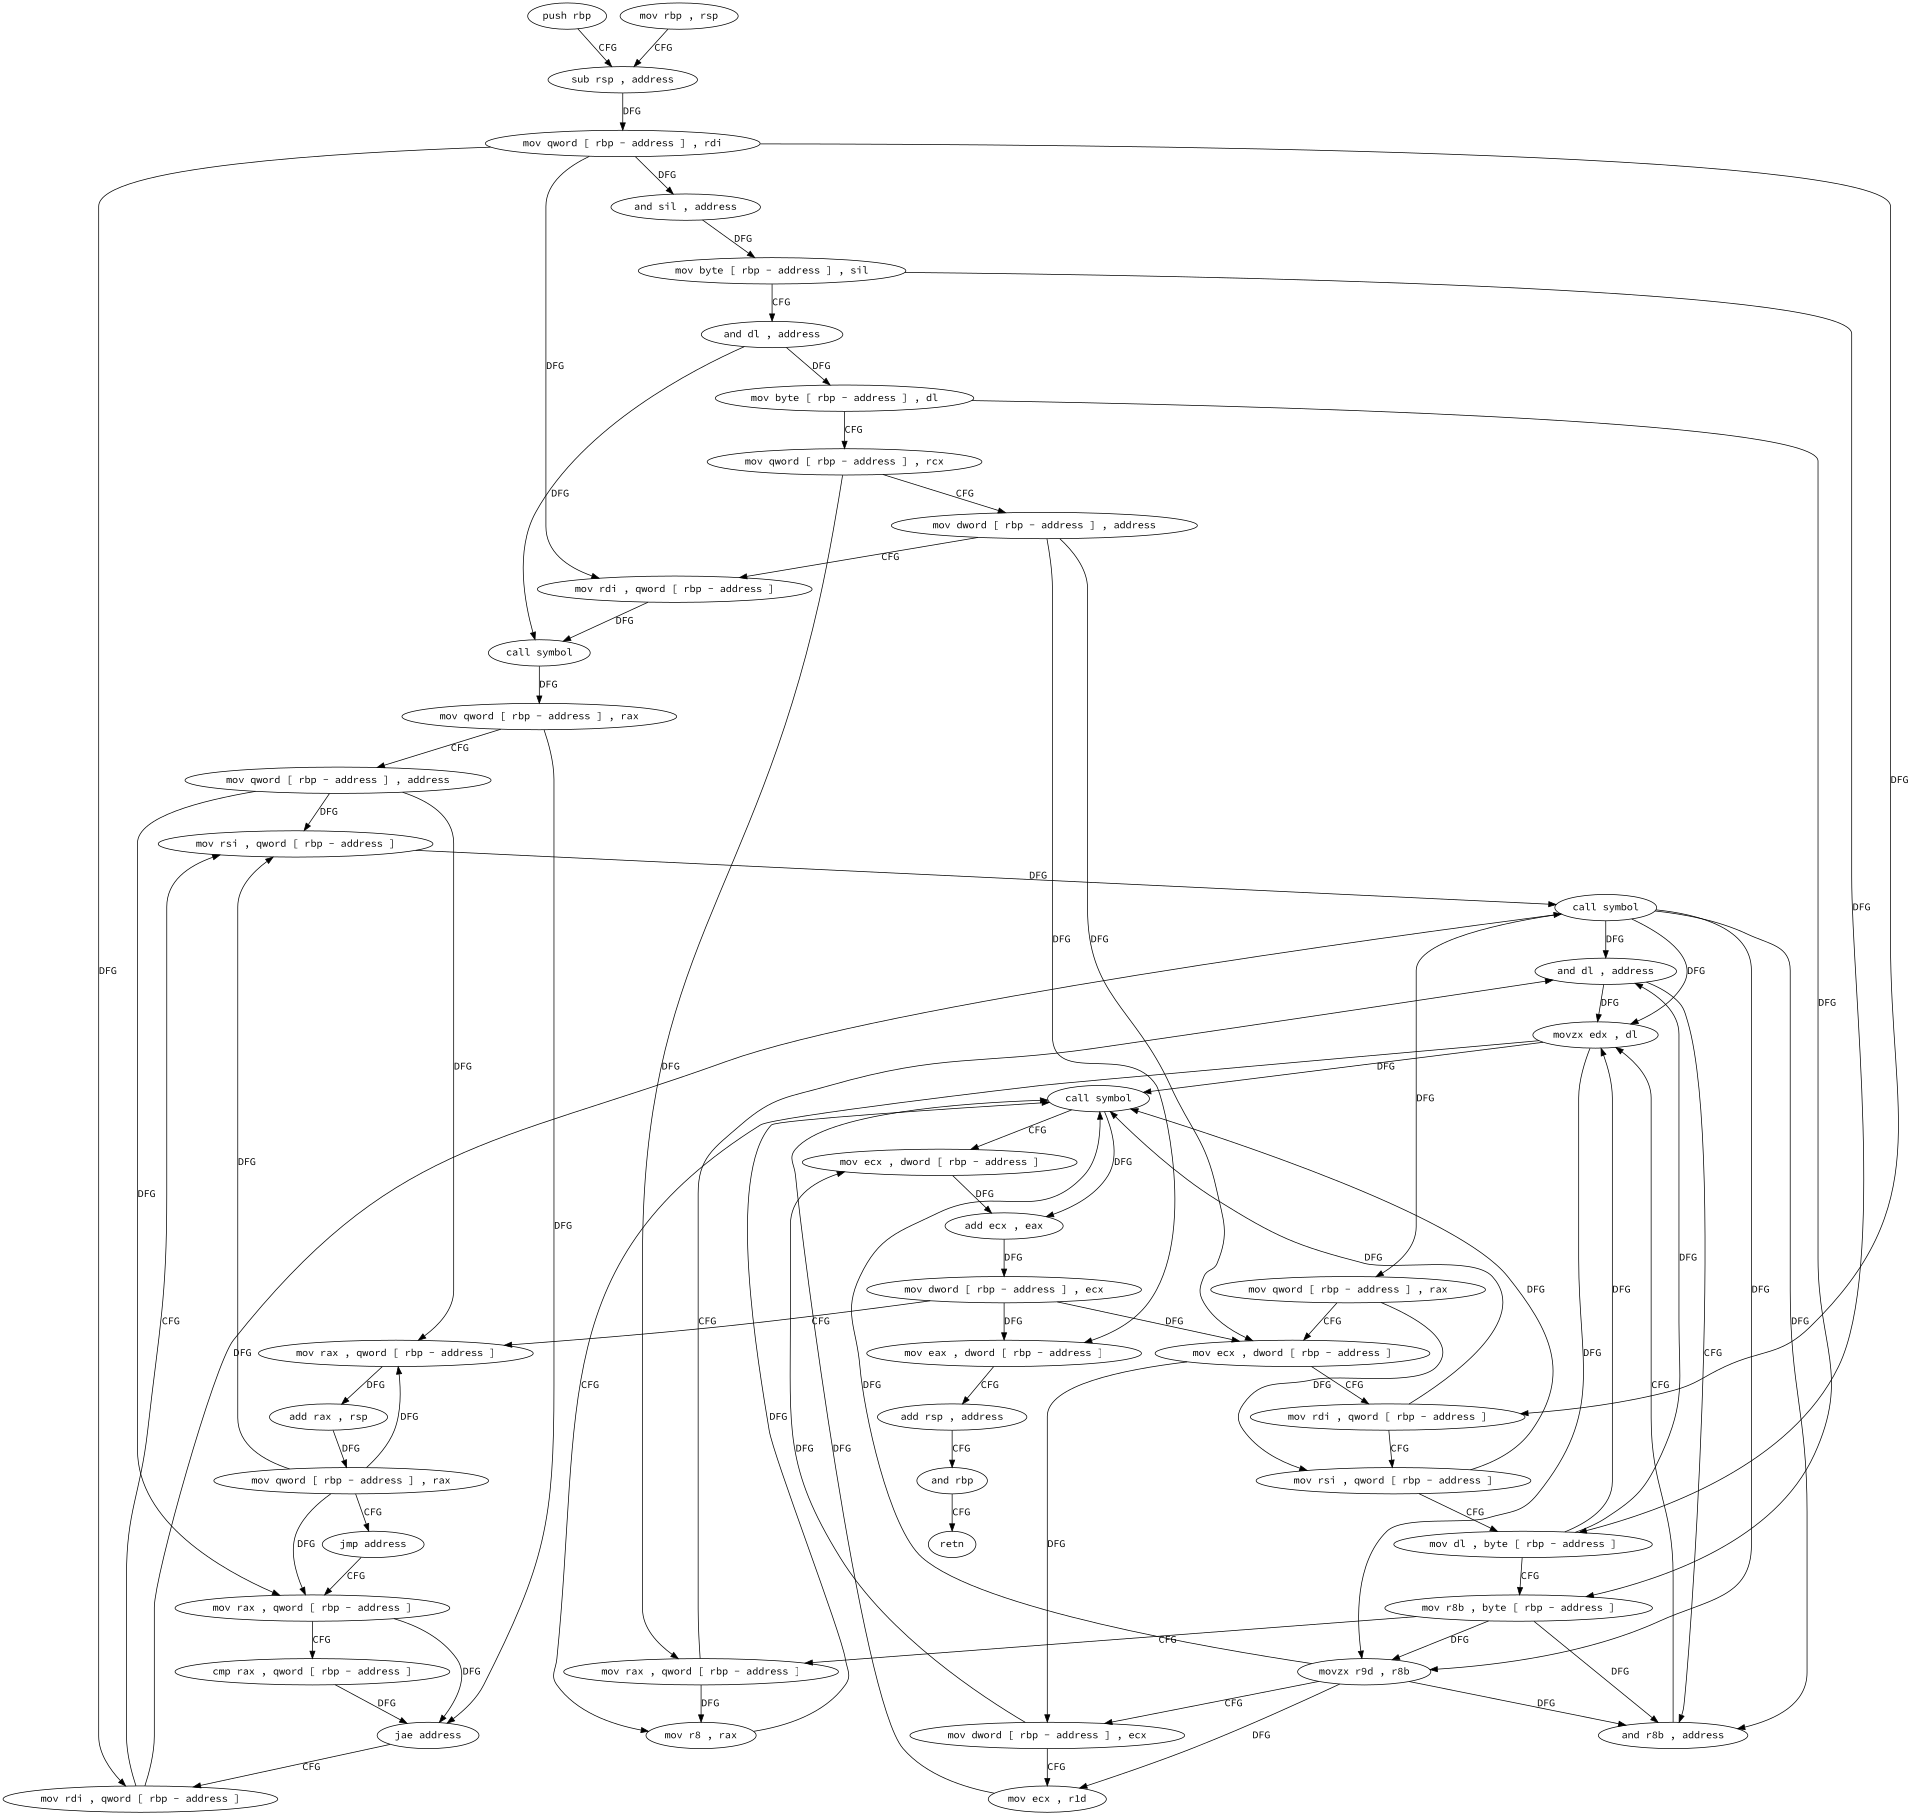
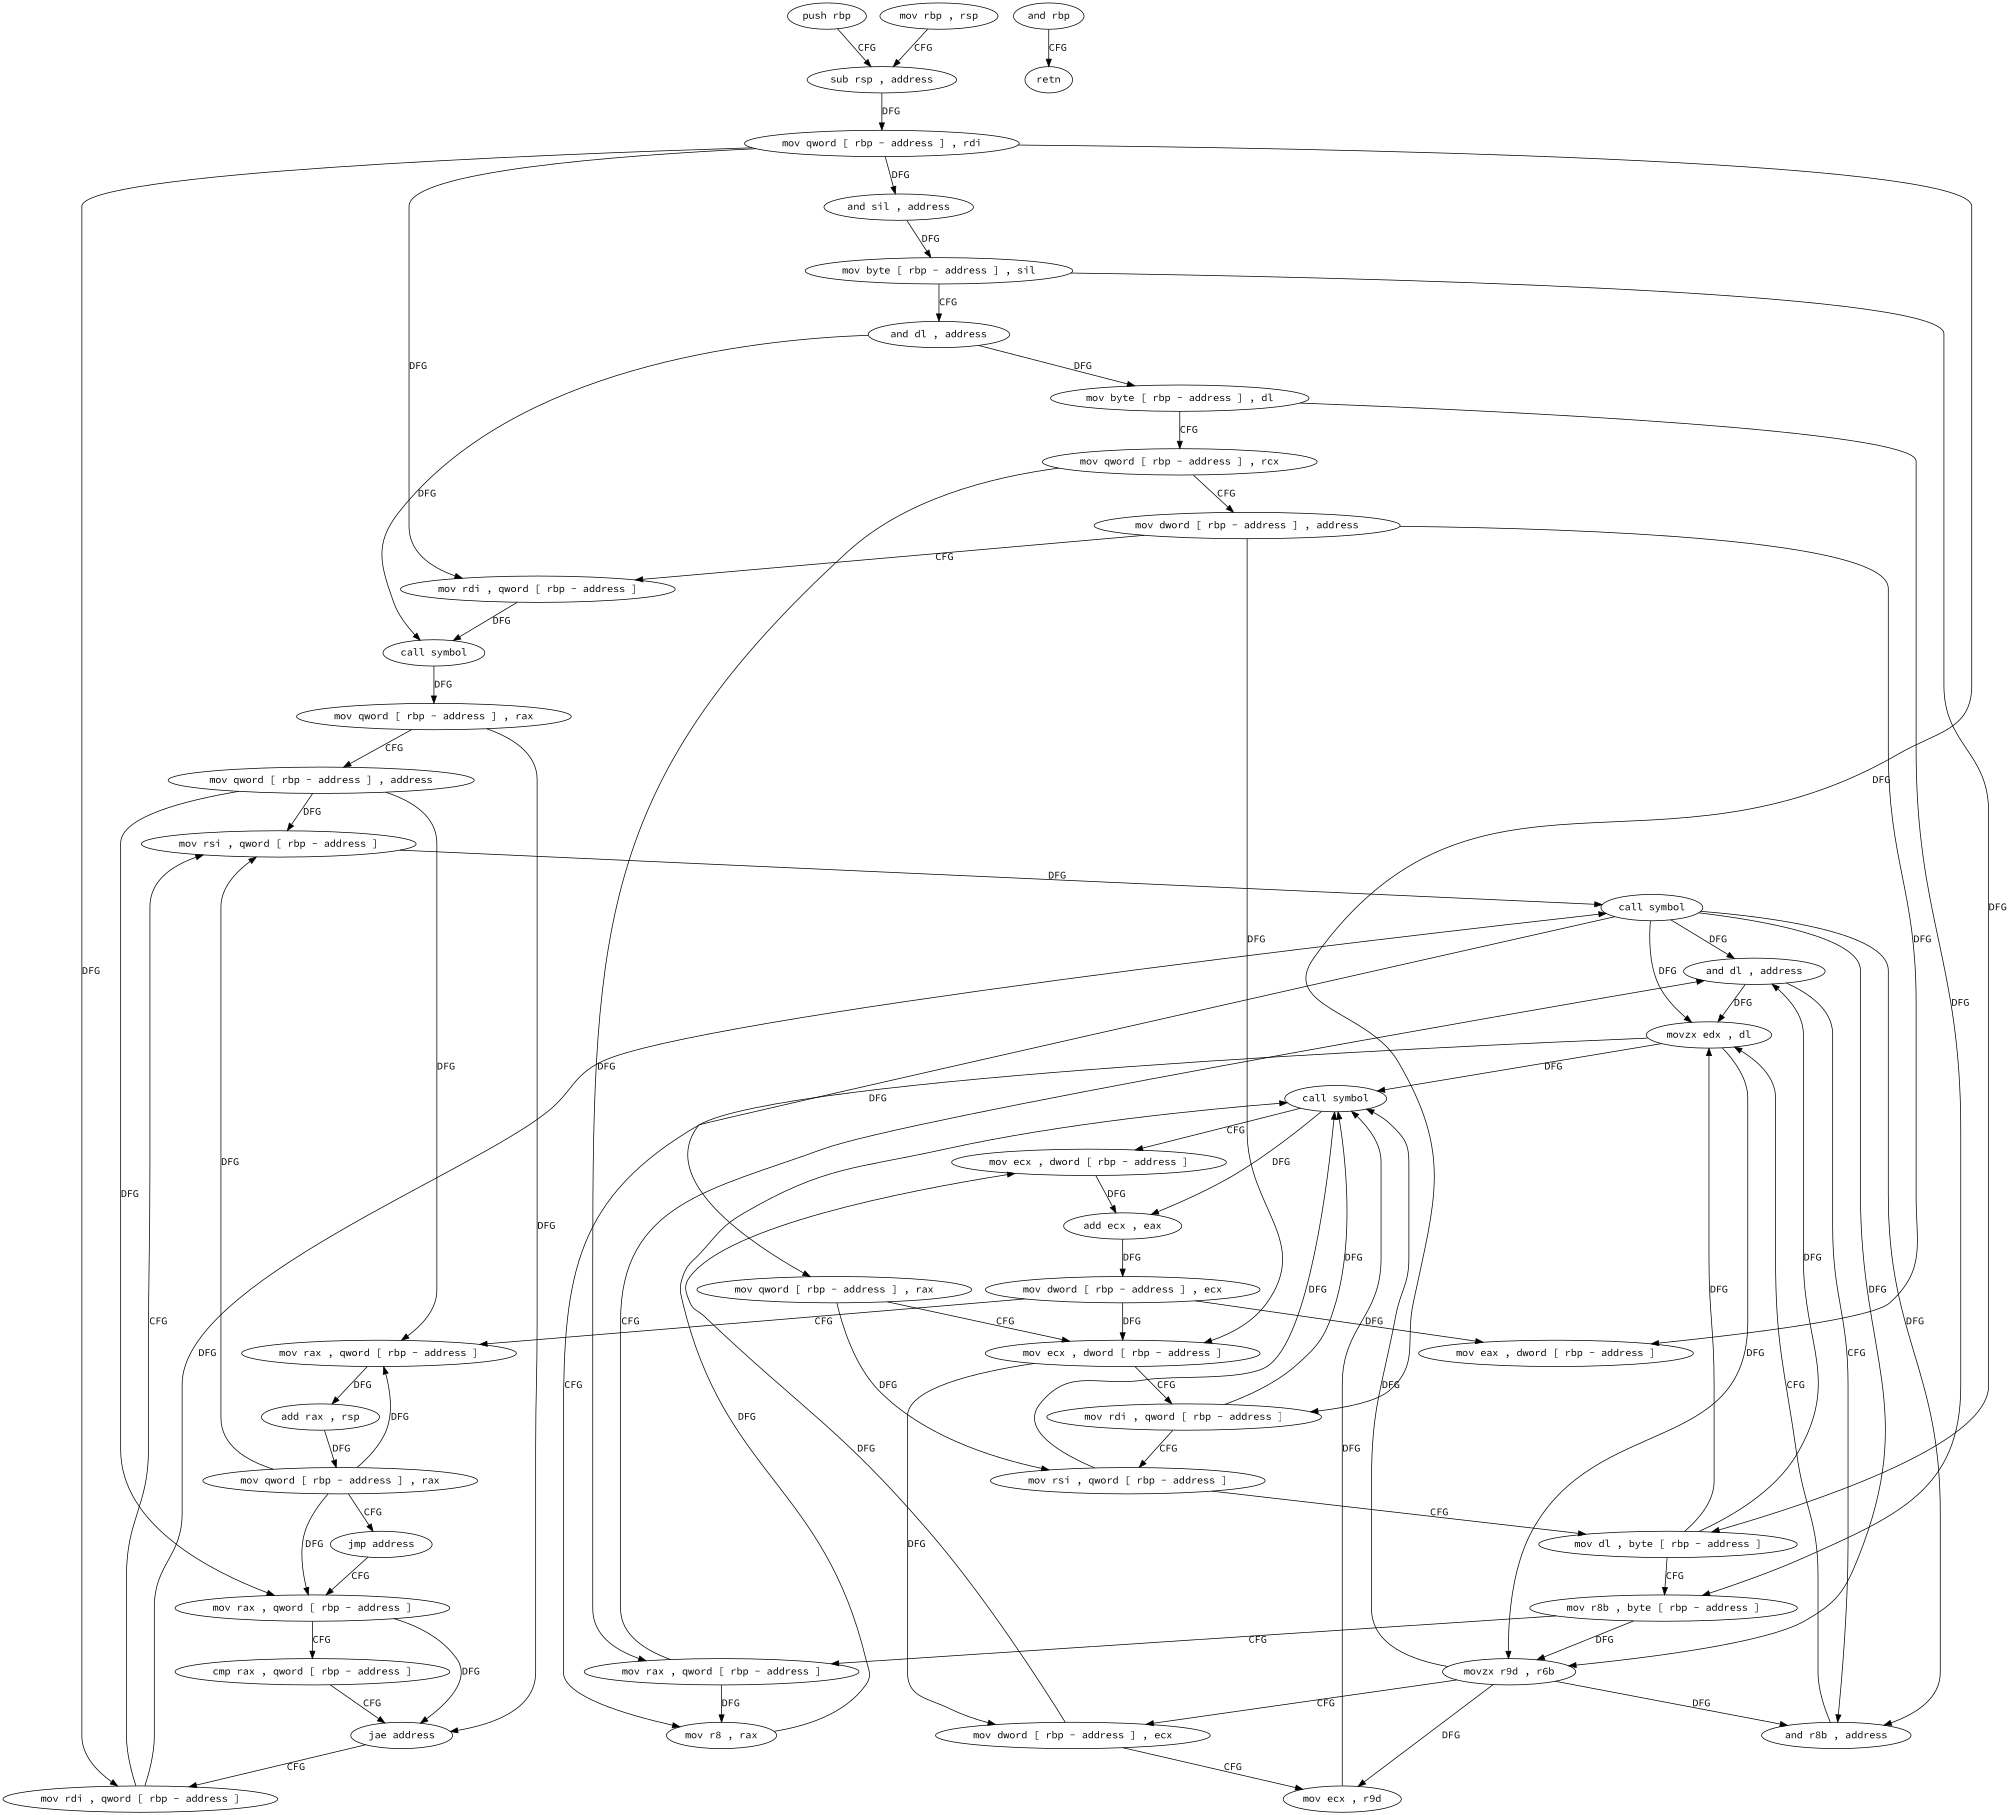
(952, 1417) -> none
(1593, 1670) -> none
(1364, 1672) -> (1509, 1672)
(387, 1704) -> (372, 1704)
(1047, 1799) -> (1342, 1799)
